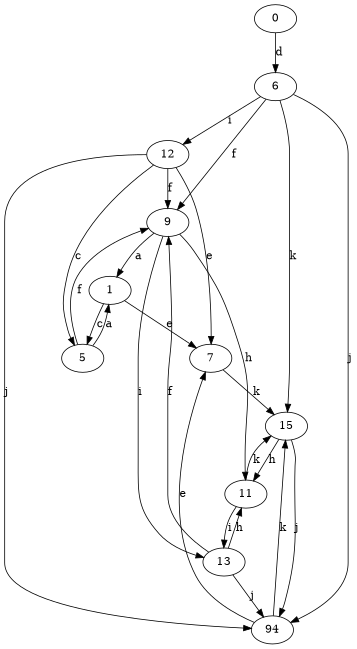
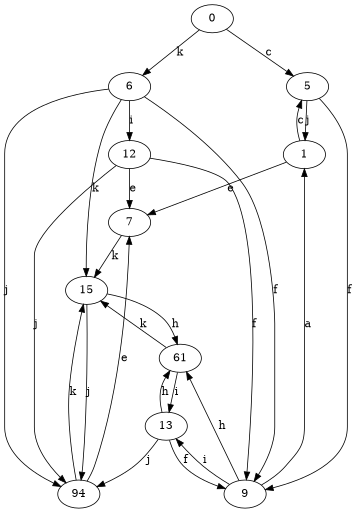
(279, 53) -> (180, 53)
(82, 239) -> (257, 50)
(109, 324) -> (308, 121)
(246, 494) -> (180, 358)
